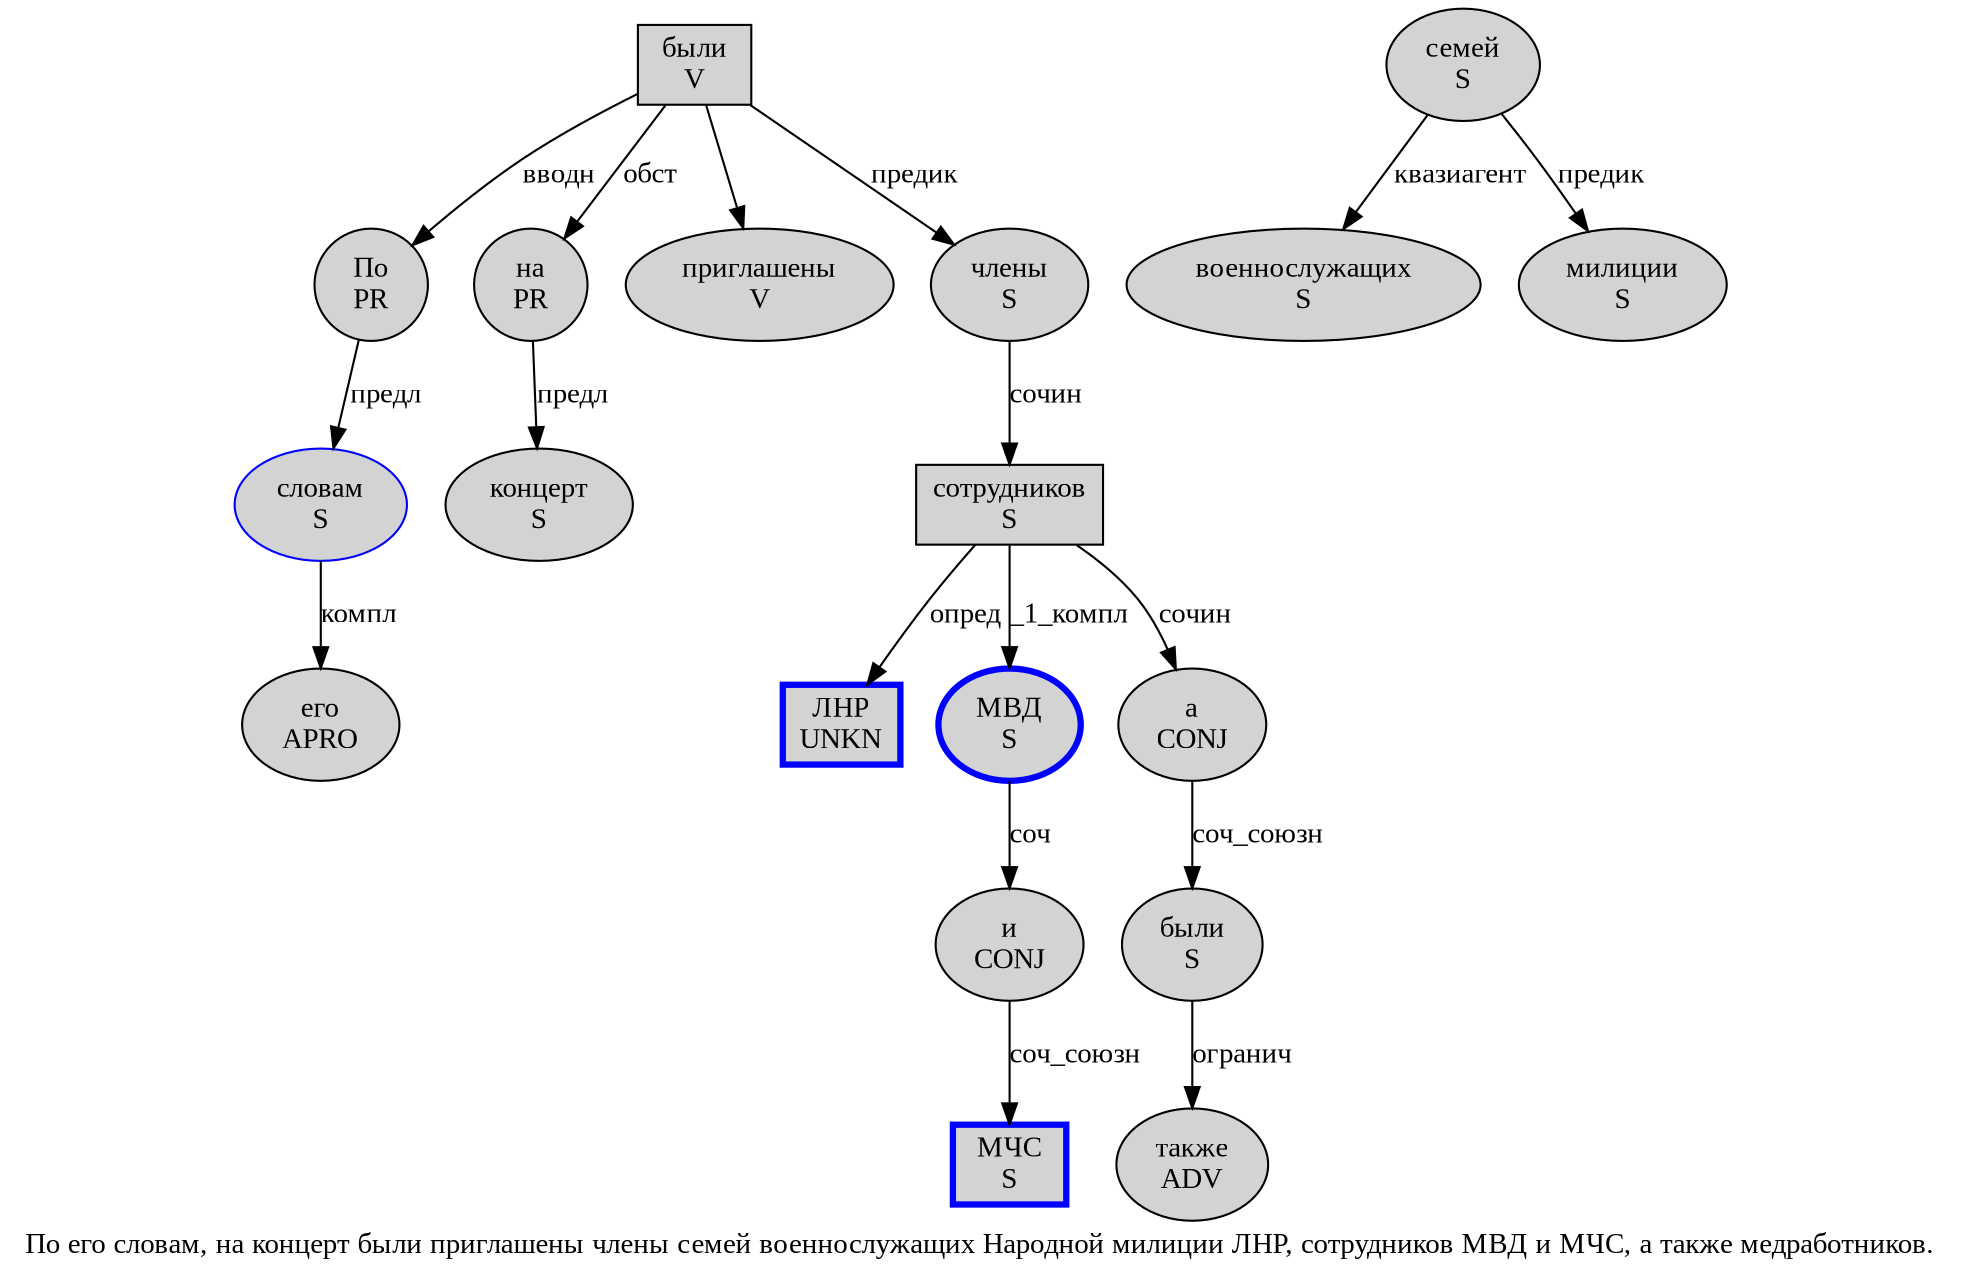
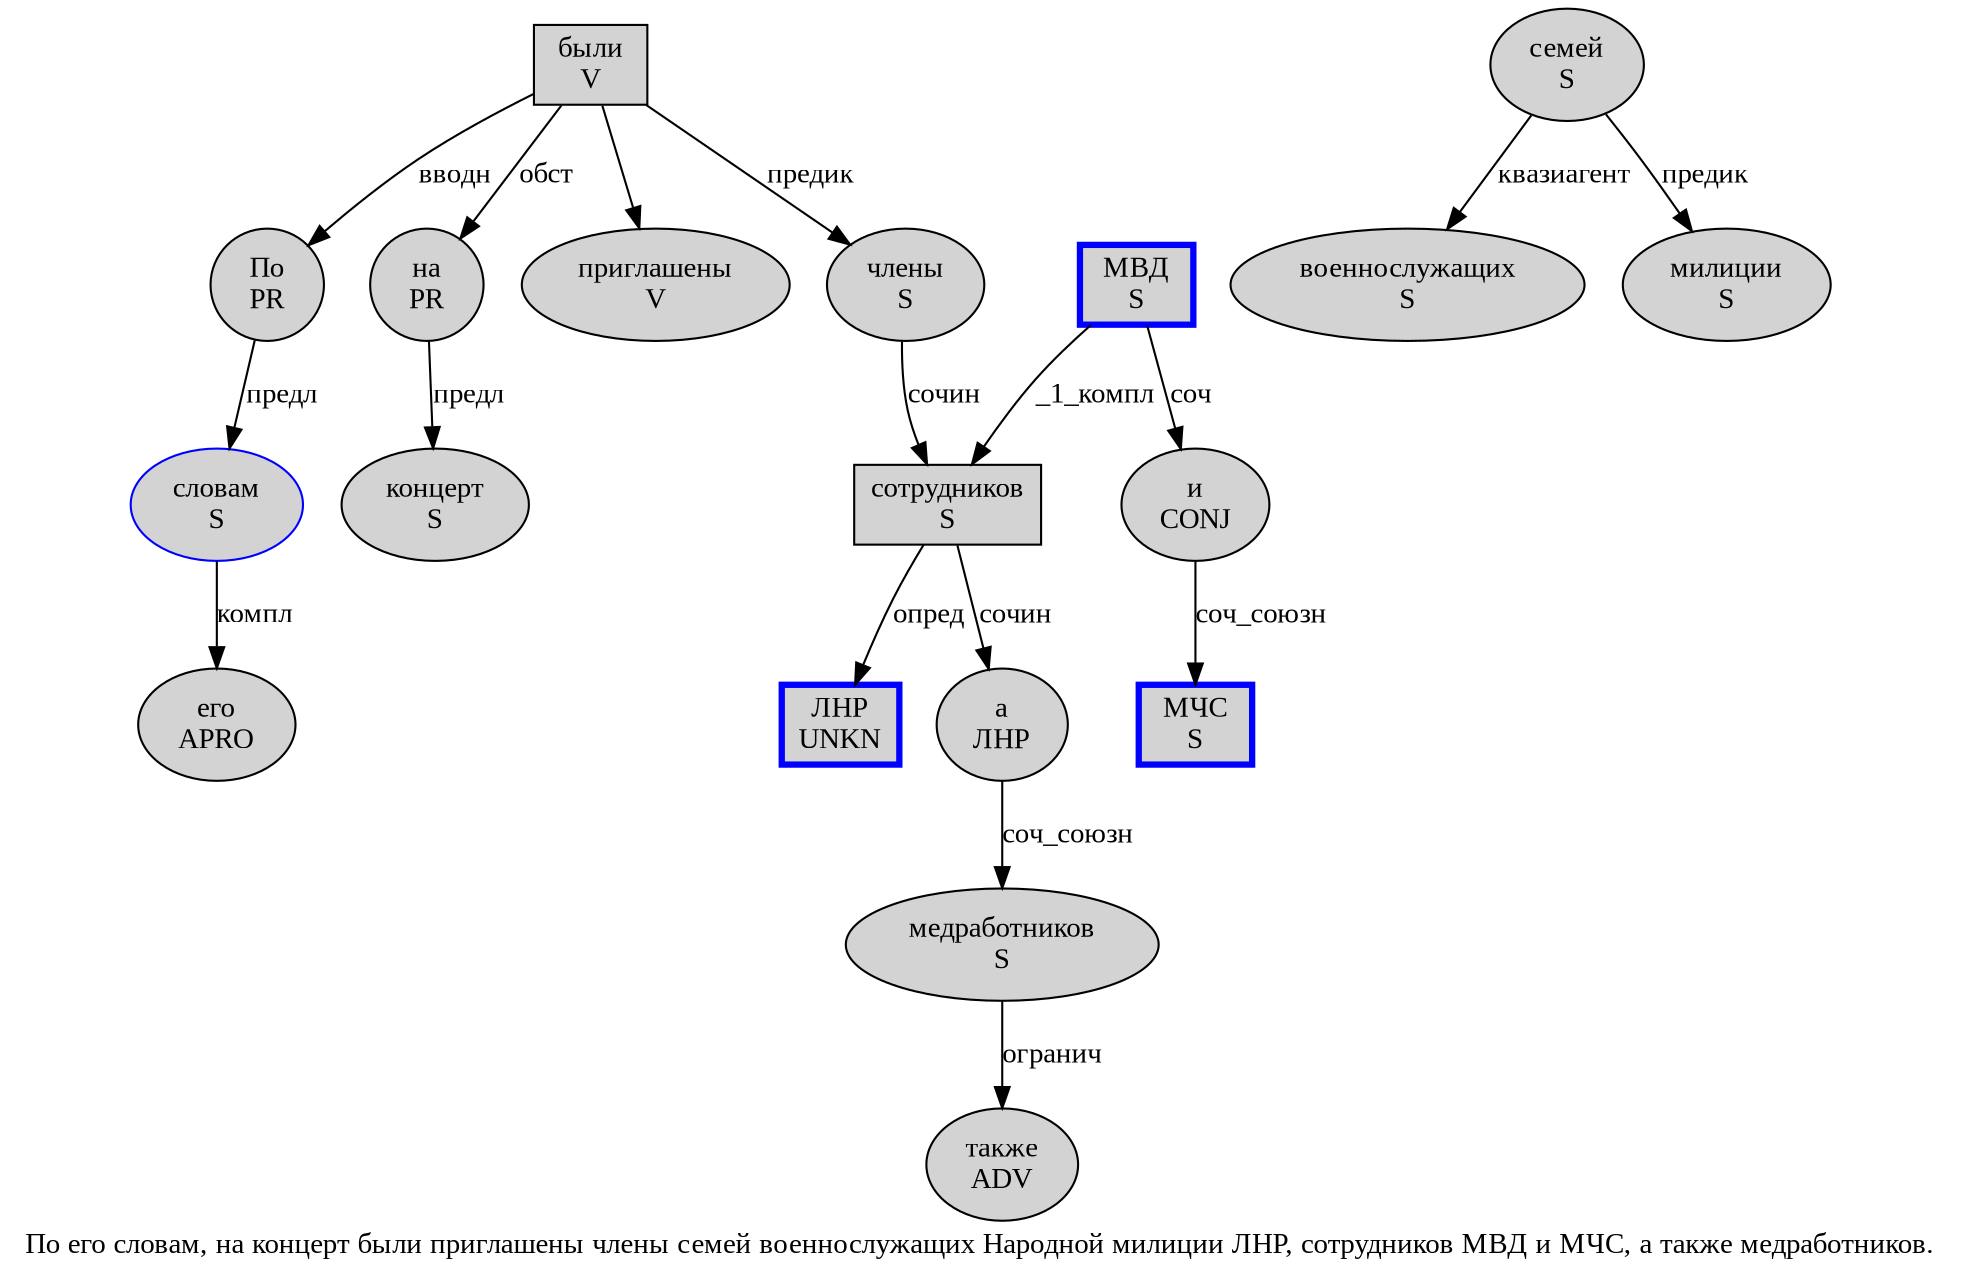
(1010, 596) -> (1033, 382)
(1010, 725) -> (1137, 285)
(1192, 725) -> (1002, 725)
(1192, 945) -> (1002, 945)
